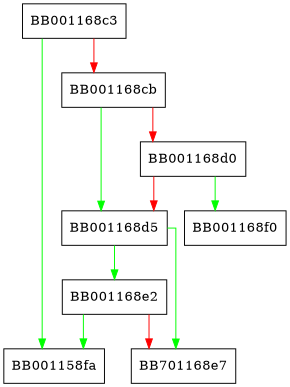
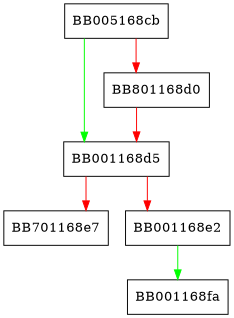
(74, 21) -> none
(114, 90) -> (116, 21)
(193, 159) -> (157, 90)
(235, 228) -> none
(115, 258) -> (147, 189)
(176, 279) -> (86, 189)
(149, 327) -> none
(54, 366) -> (178, 297)
